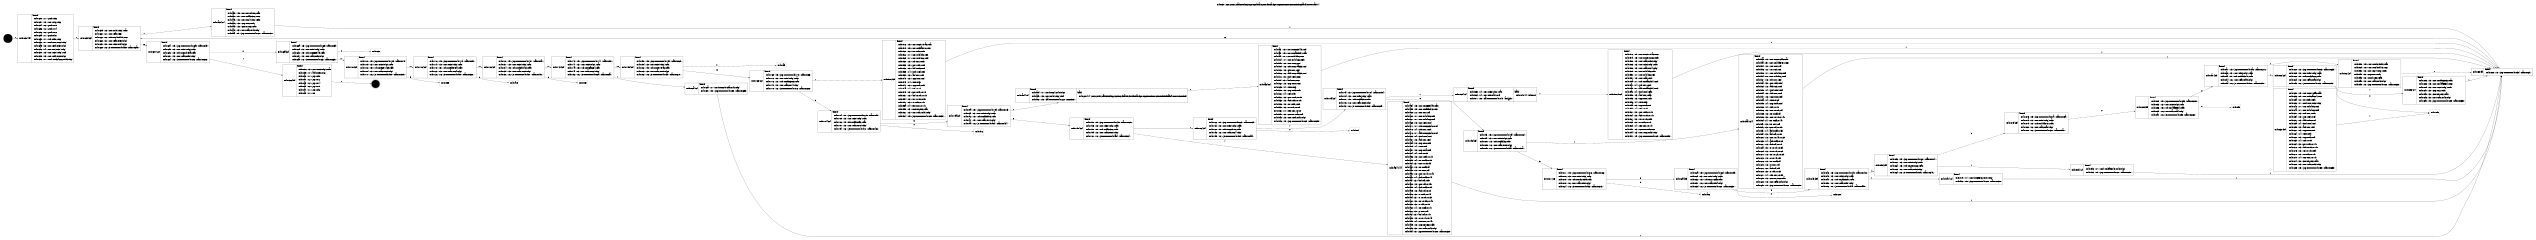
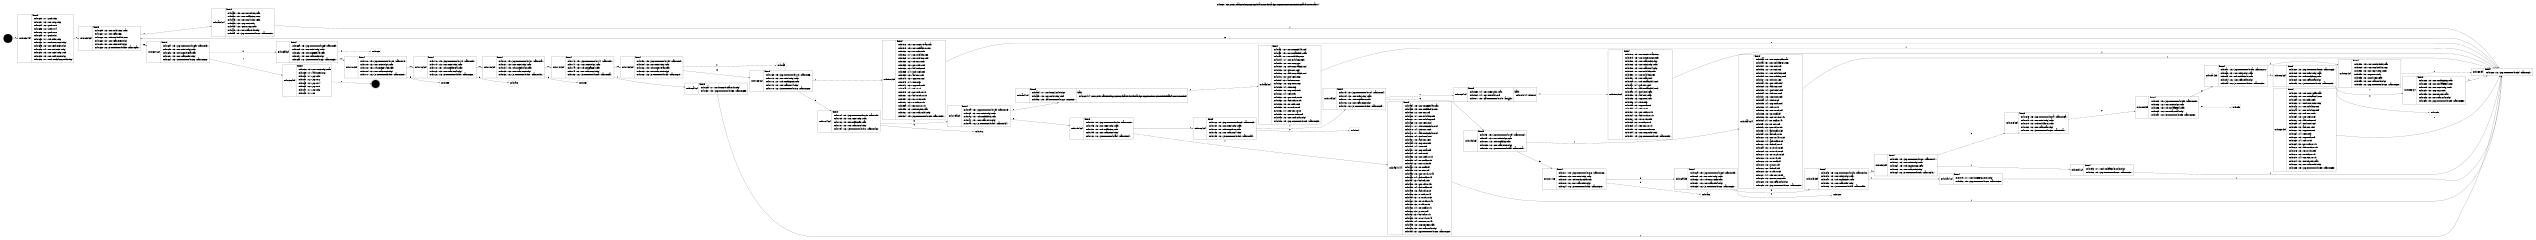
(2382, 119) -> (2429, 132)
